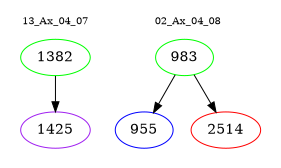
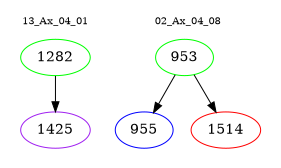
(55, 22) -> (55, 22)
(55, 57) -> (55, 57)
(185, 57) -> (185, 57)
(226, 130) -> (226, 130)
